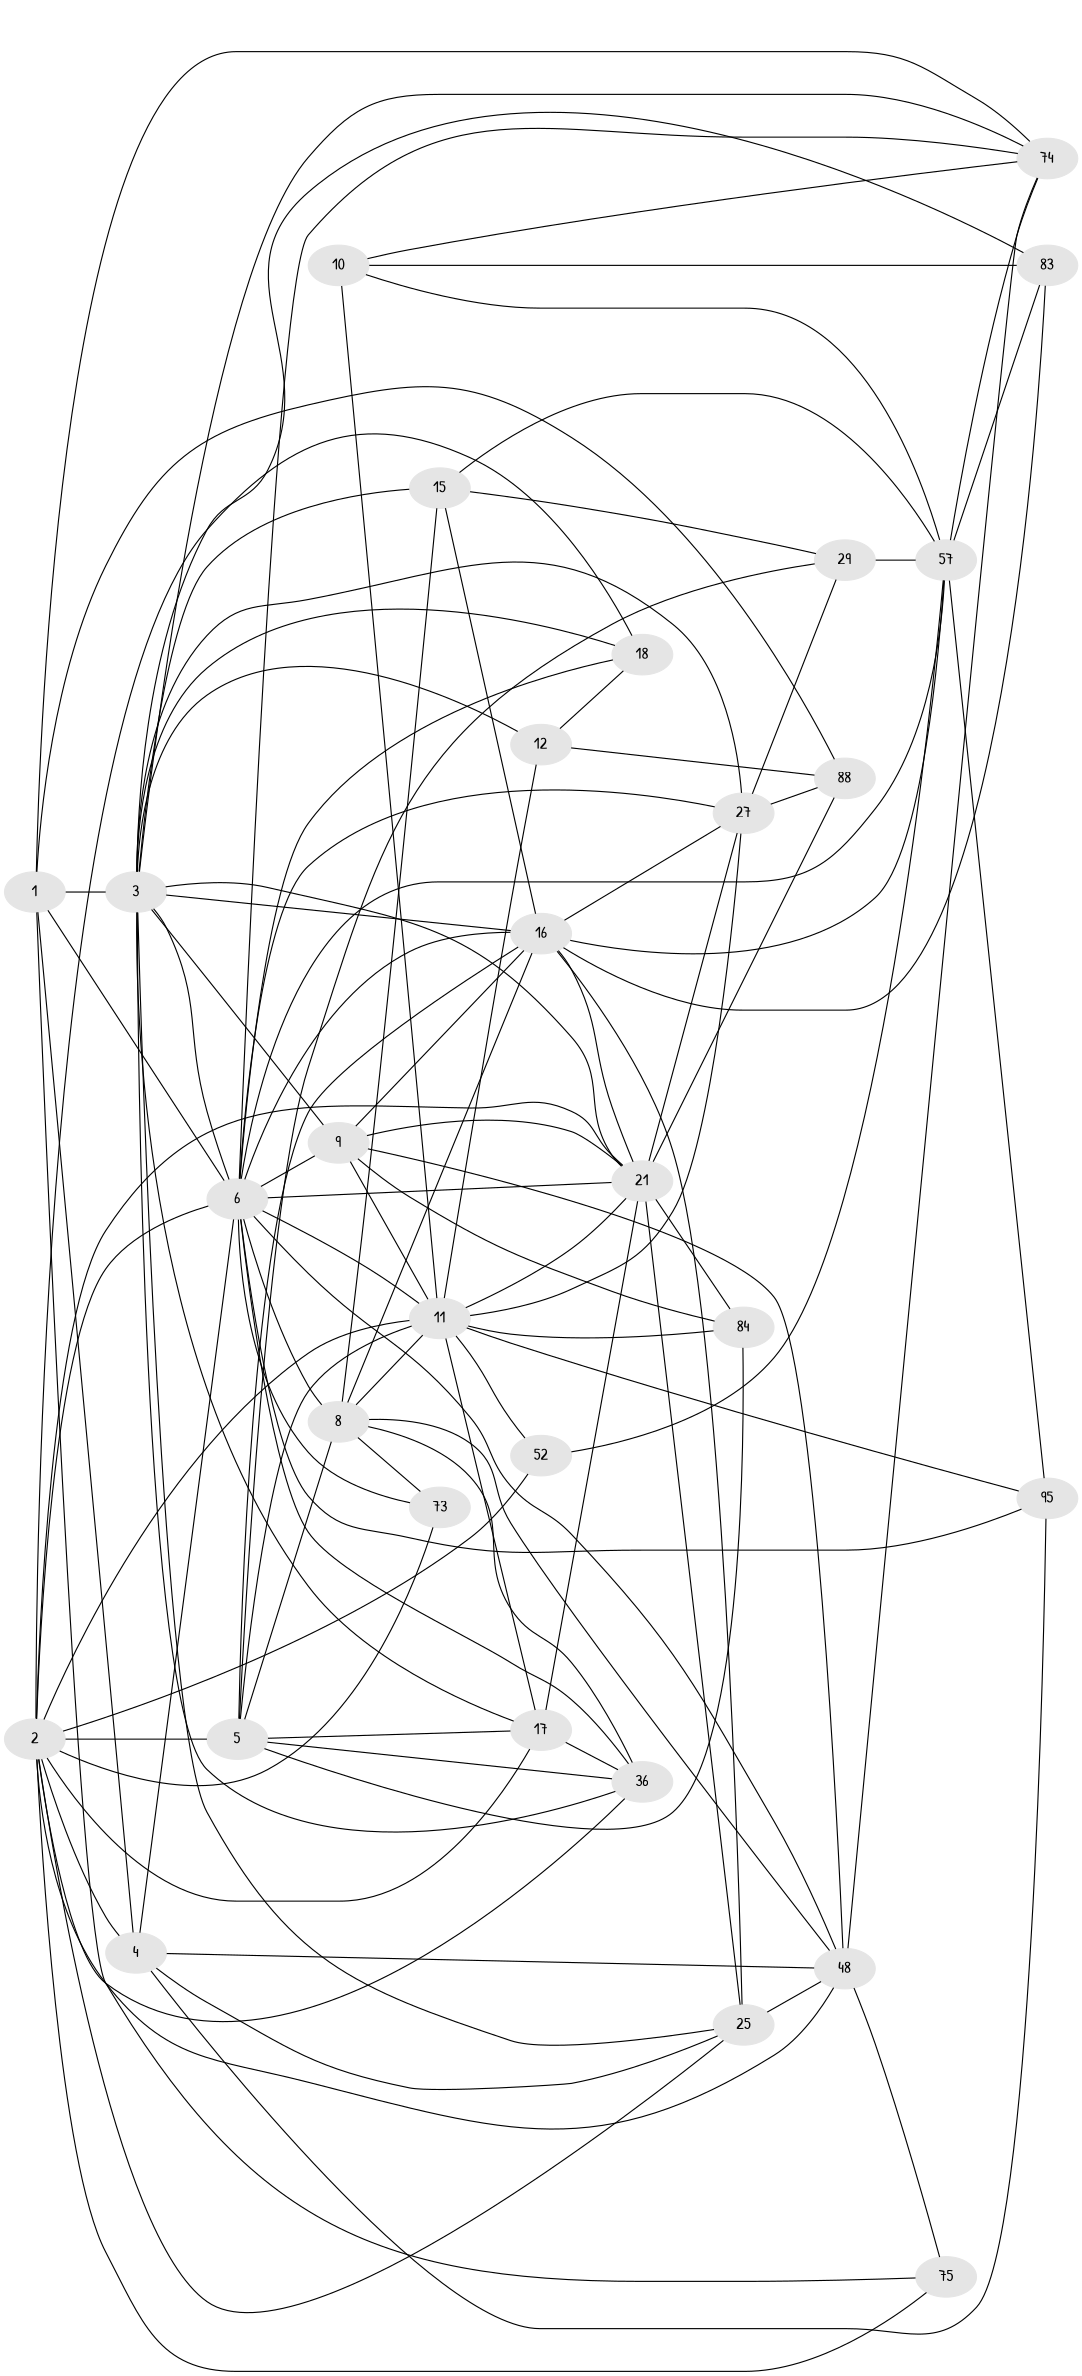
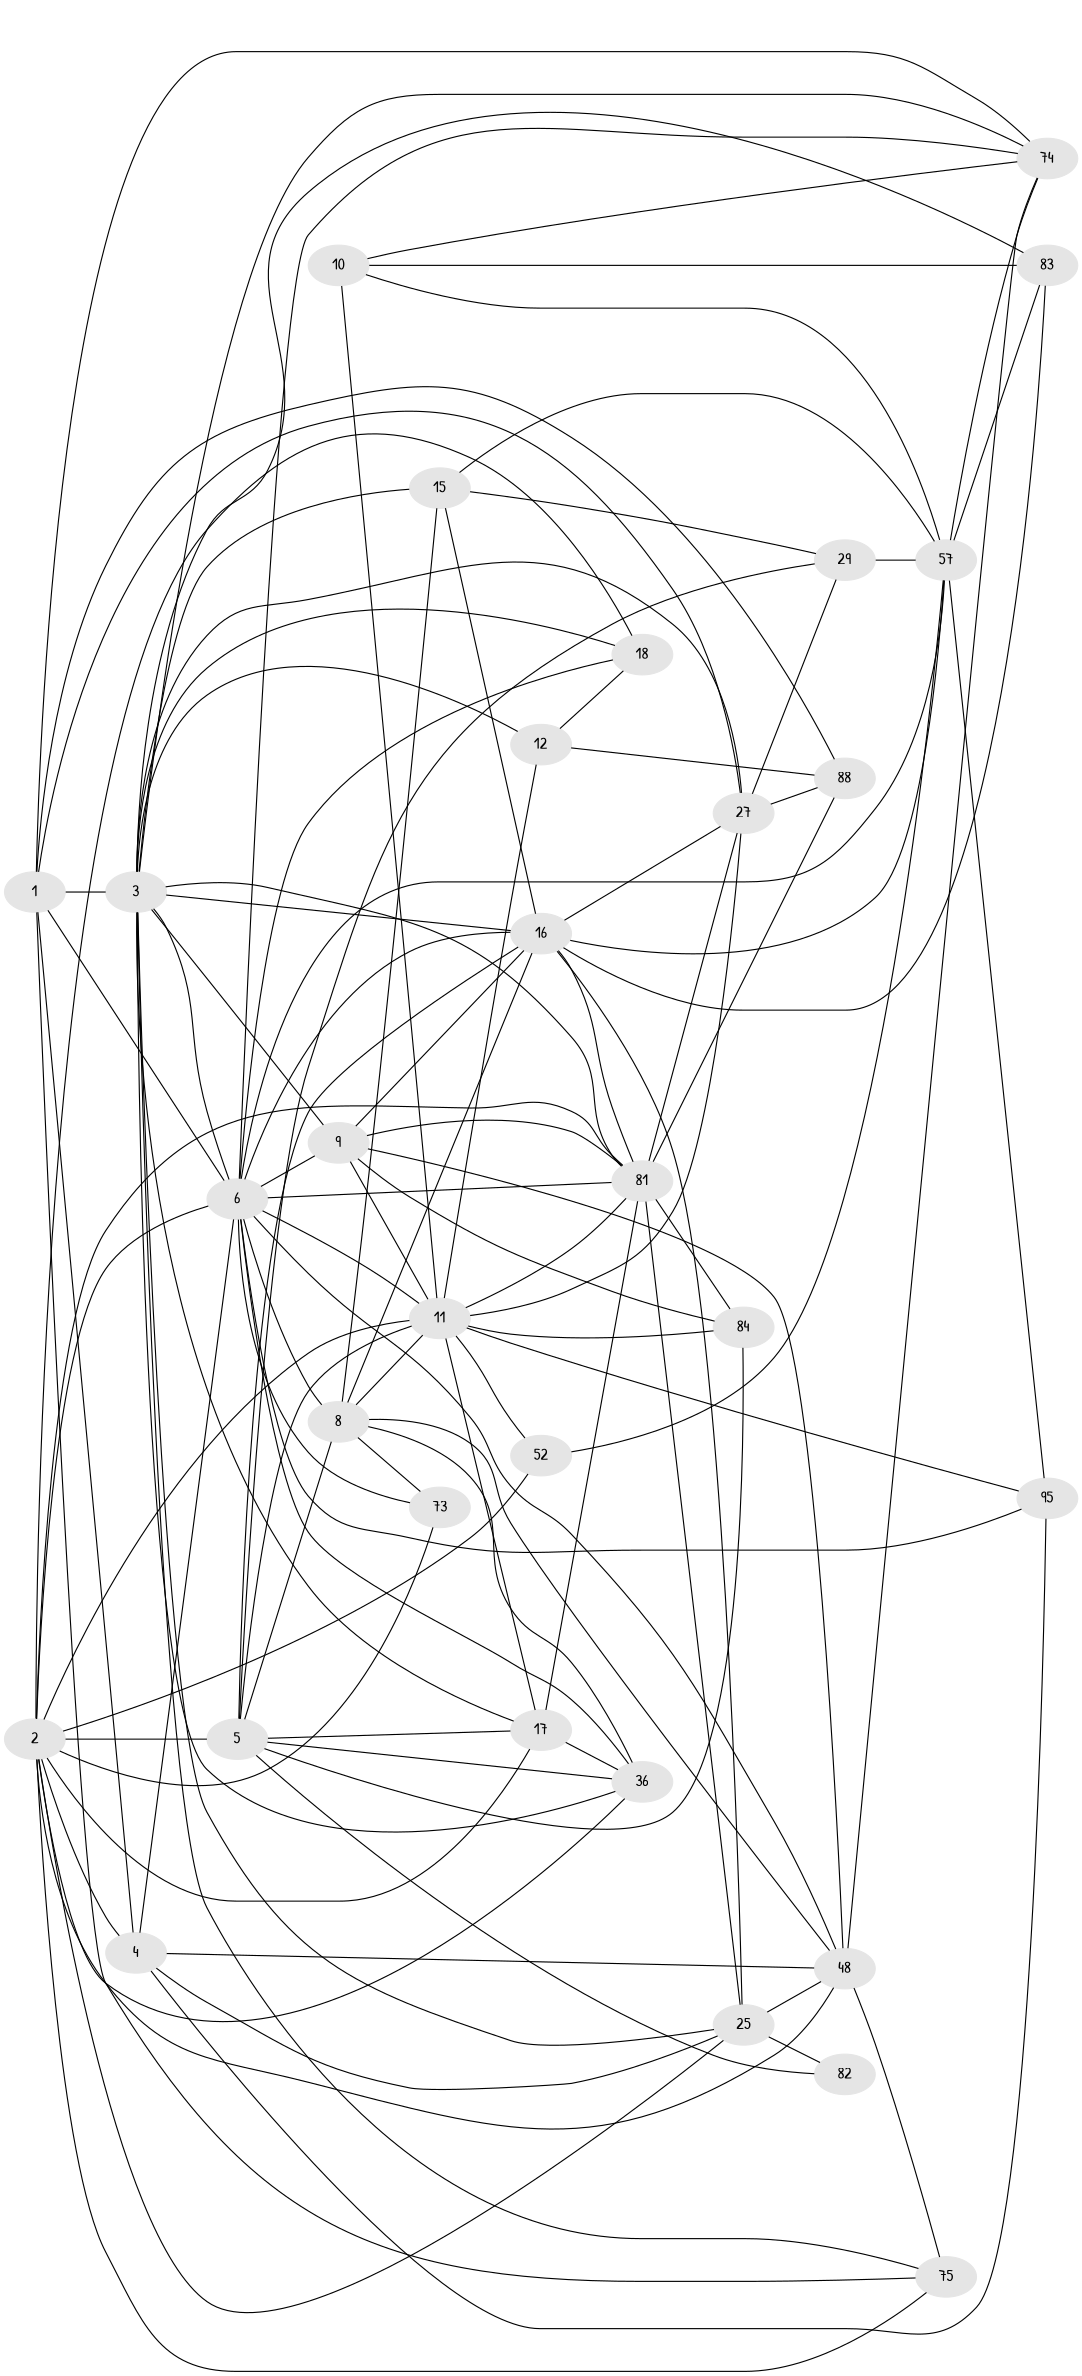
(349, 837) -> (329, 422)
(642, 1181) -> (642, 1181)
none -> (189, 1836)
none -> (845, 2074)
